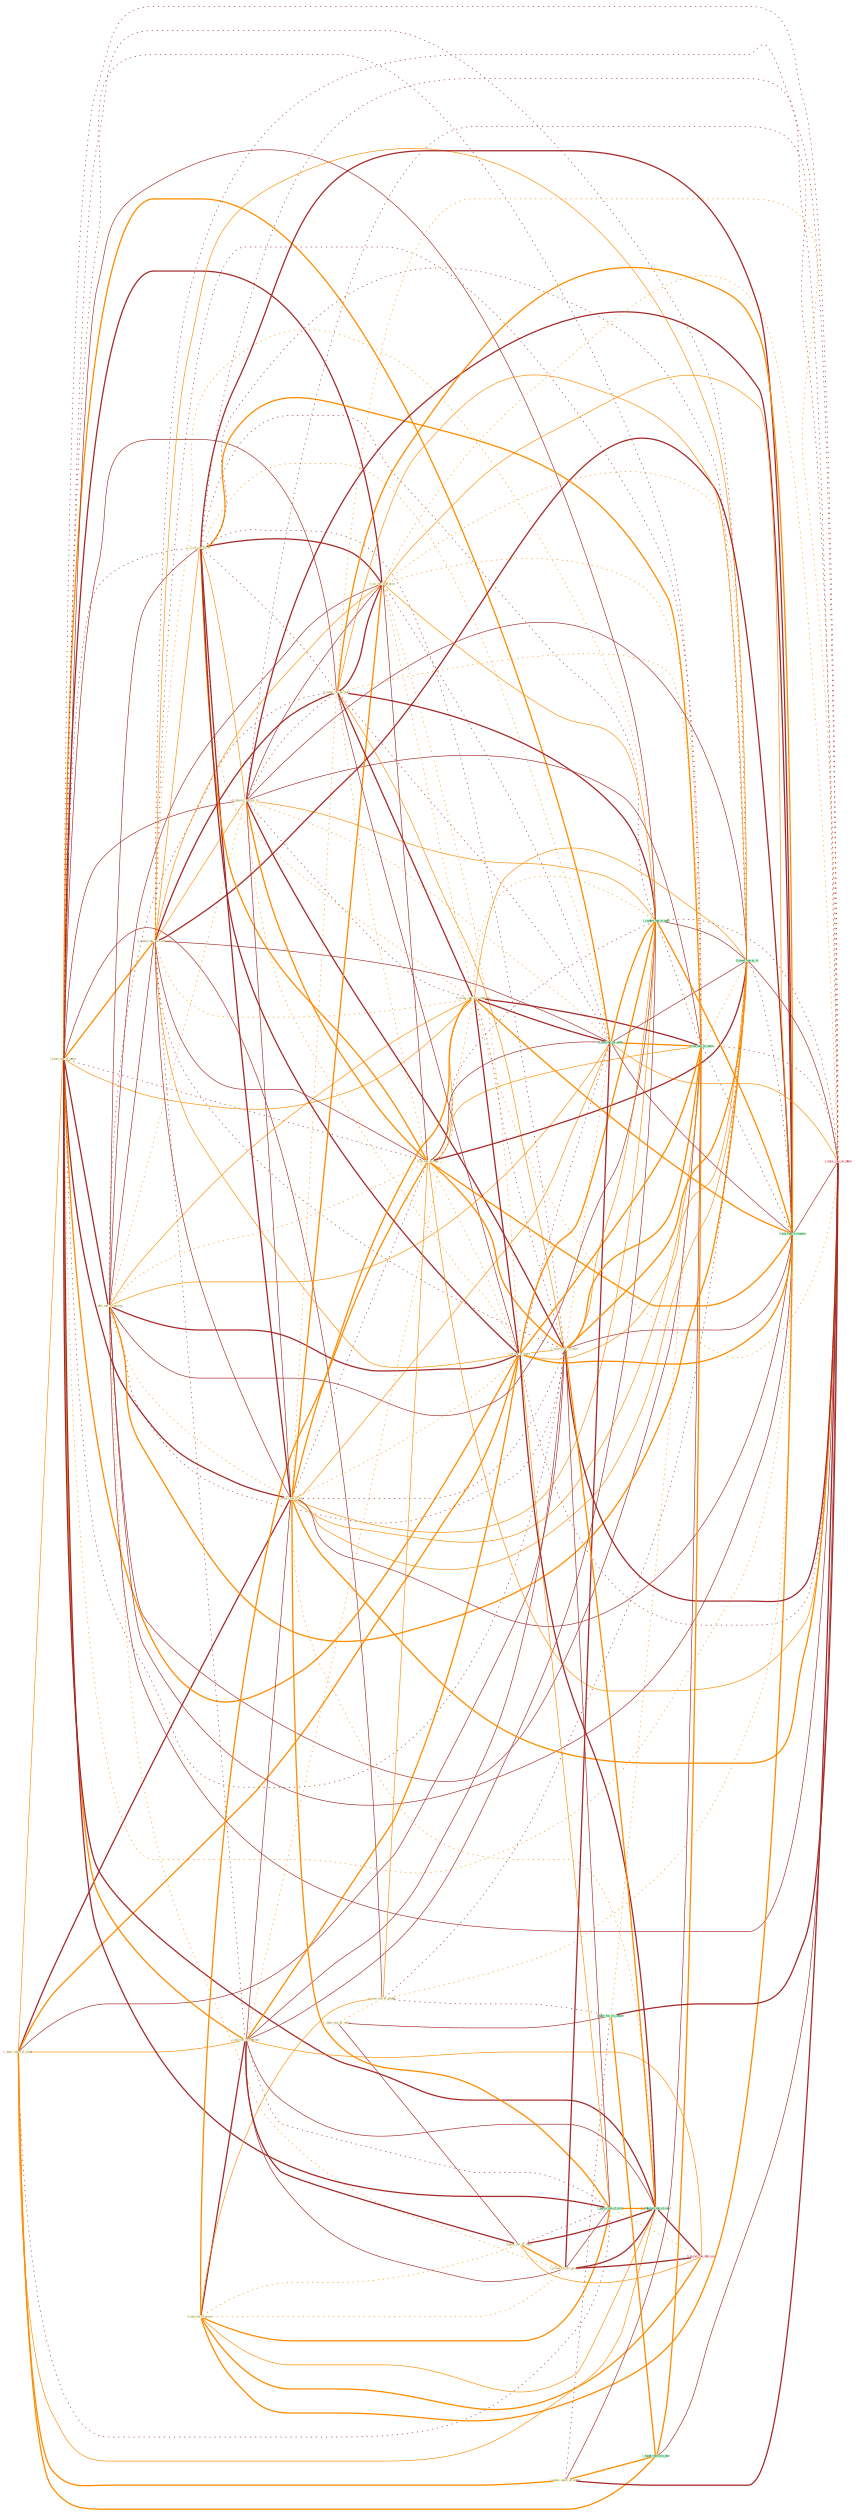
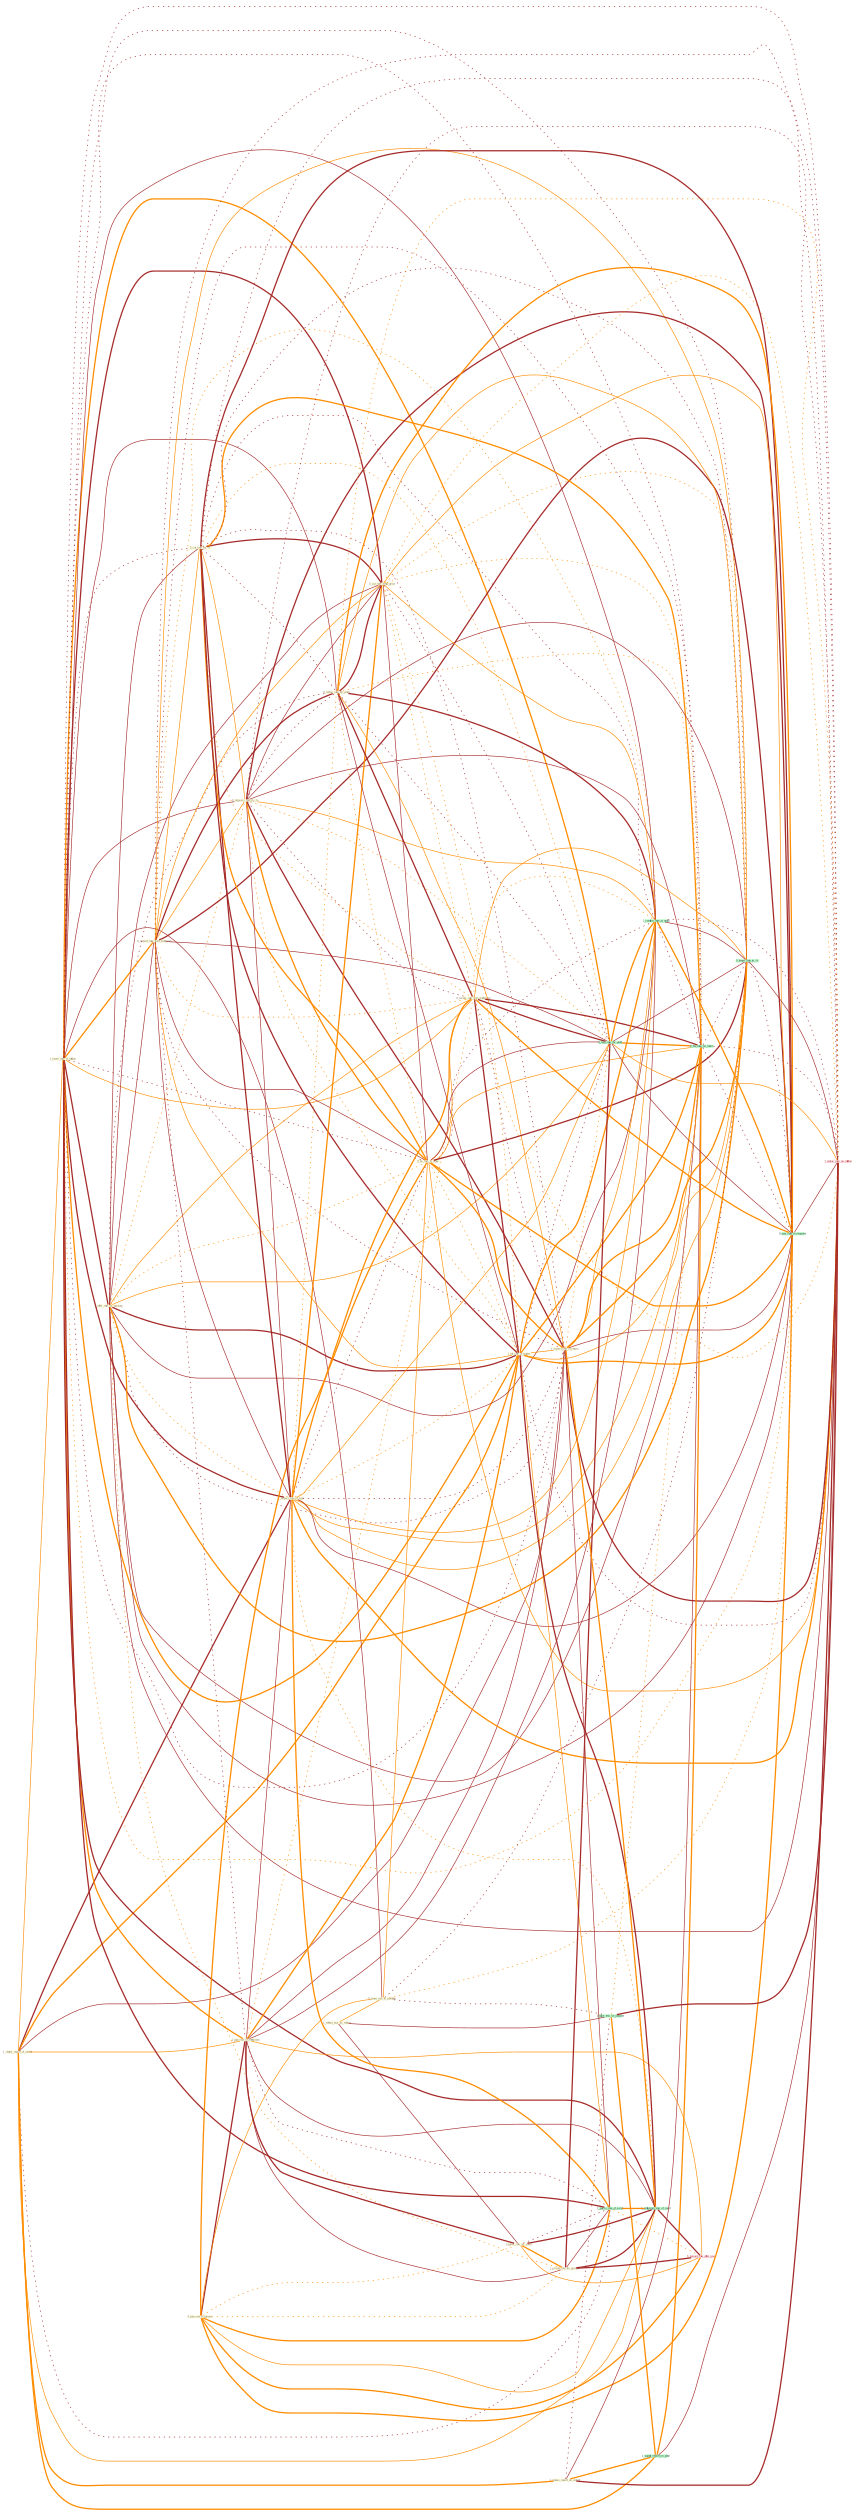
(725, 1004) -> (725, 1004)
(360, 2011) -> (360, 2011)
